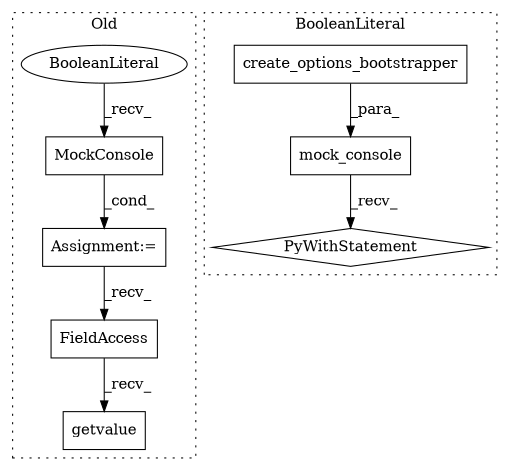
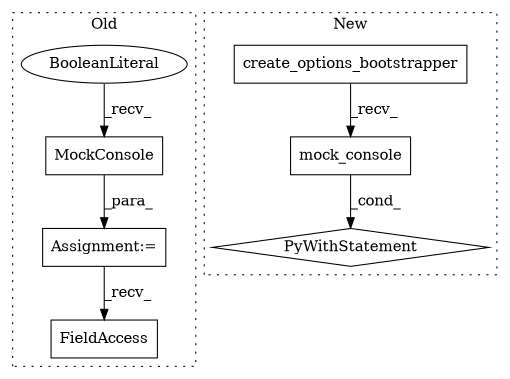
(351, 25) -> (351, 25)
(375, 110) -> (374, 110)
(129, 202) -> (128, 202)
(374, 202) -> (376, 202)
(104, 431) -> none
